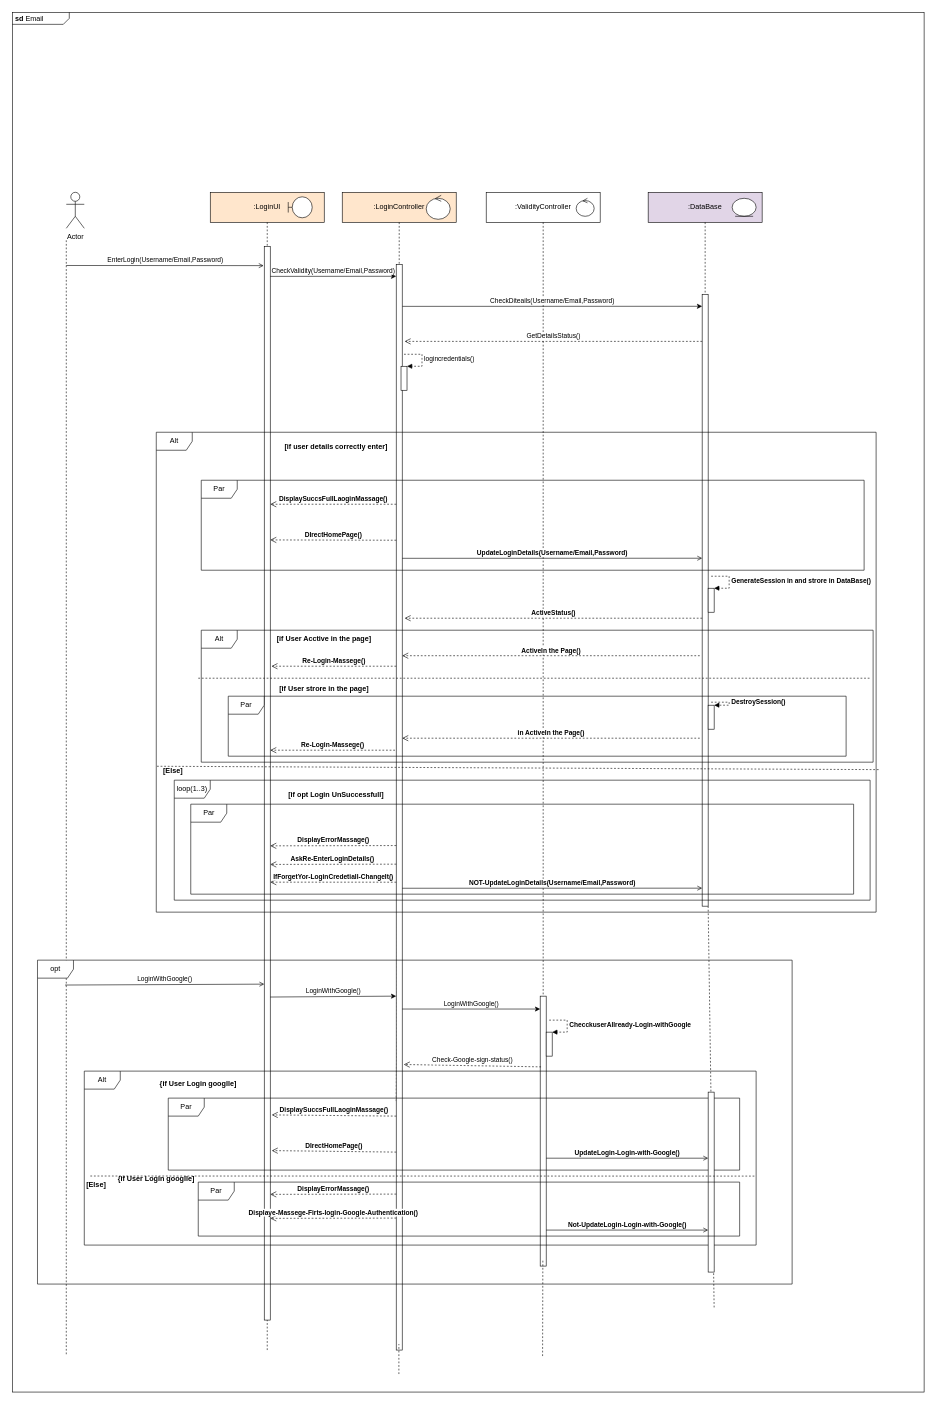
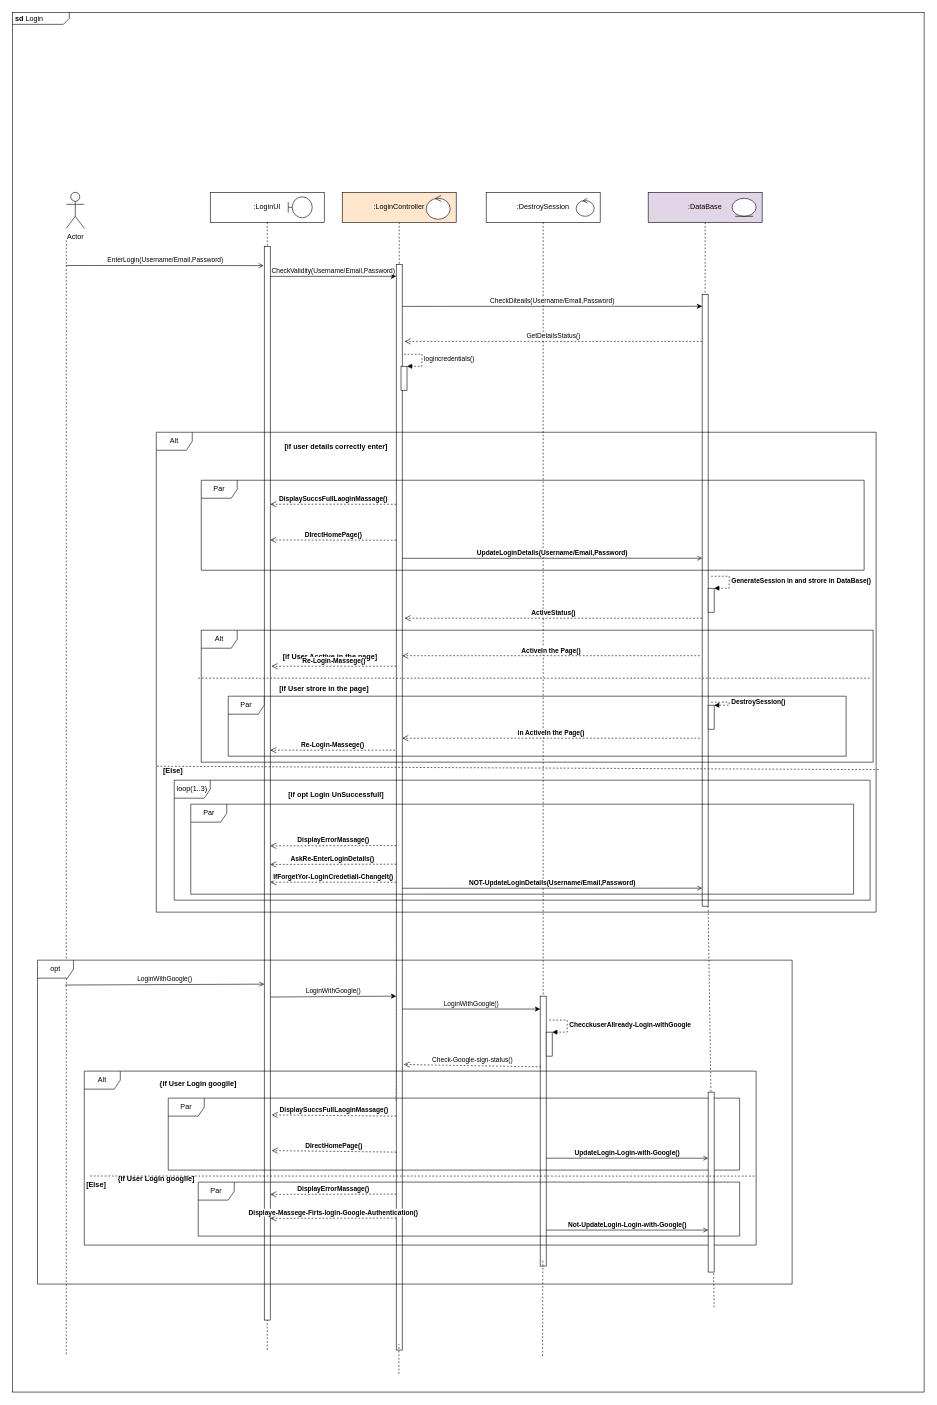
(27, 17) -> (27, 17)
(267, 207) -> (267, 207)
(543, 207) -> (543, 207)
(324, 638) -> (330, 656)
